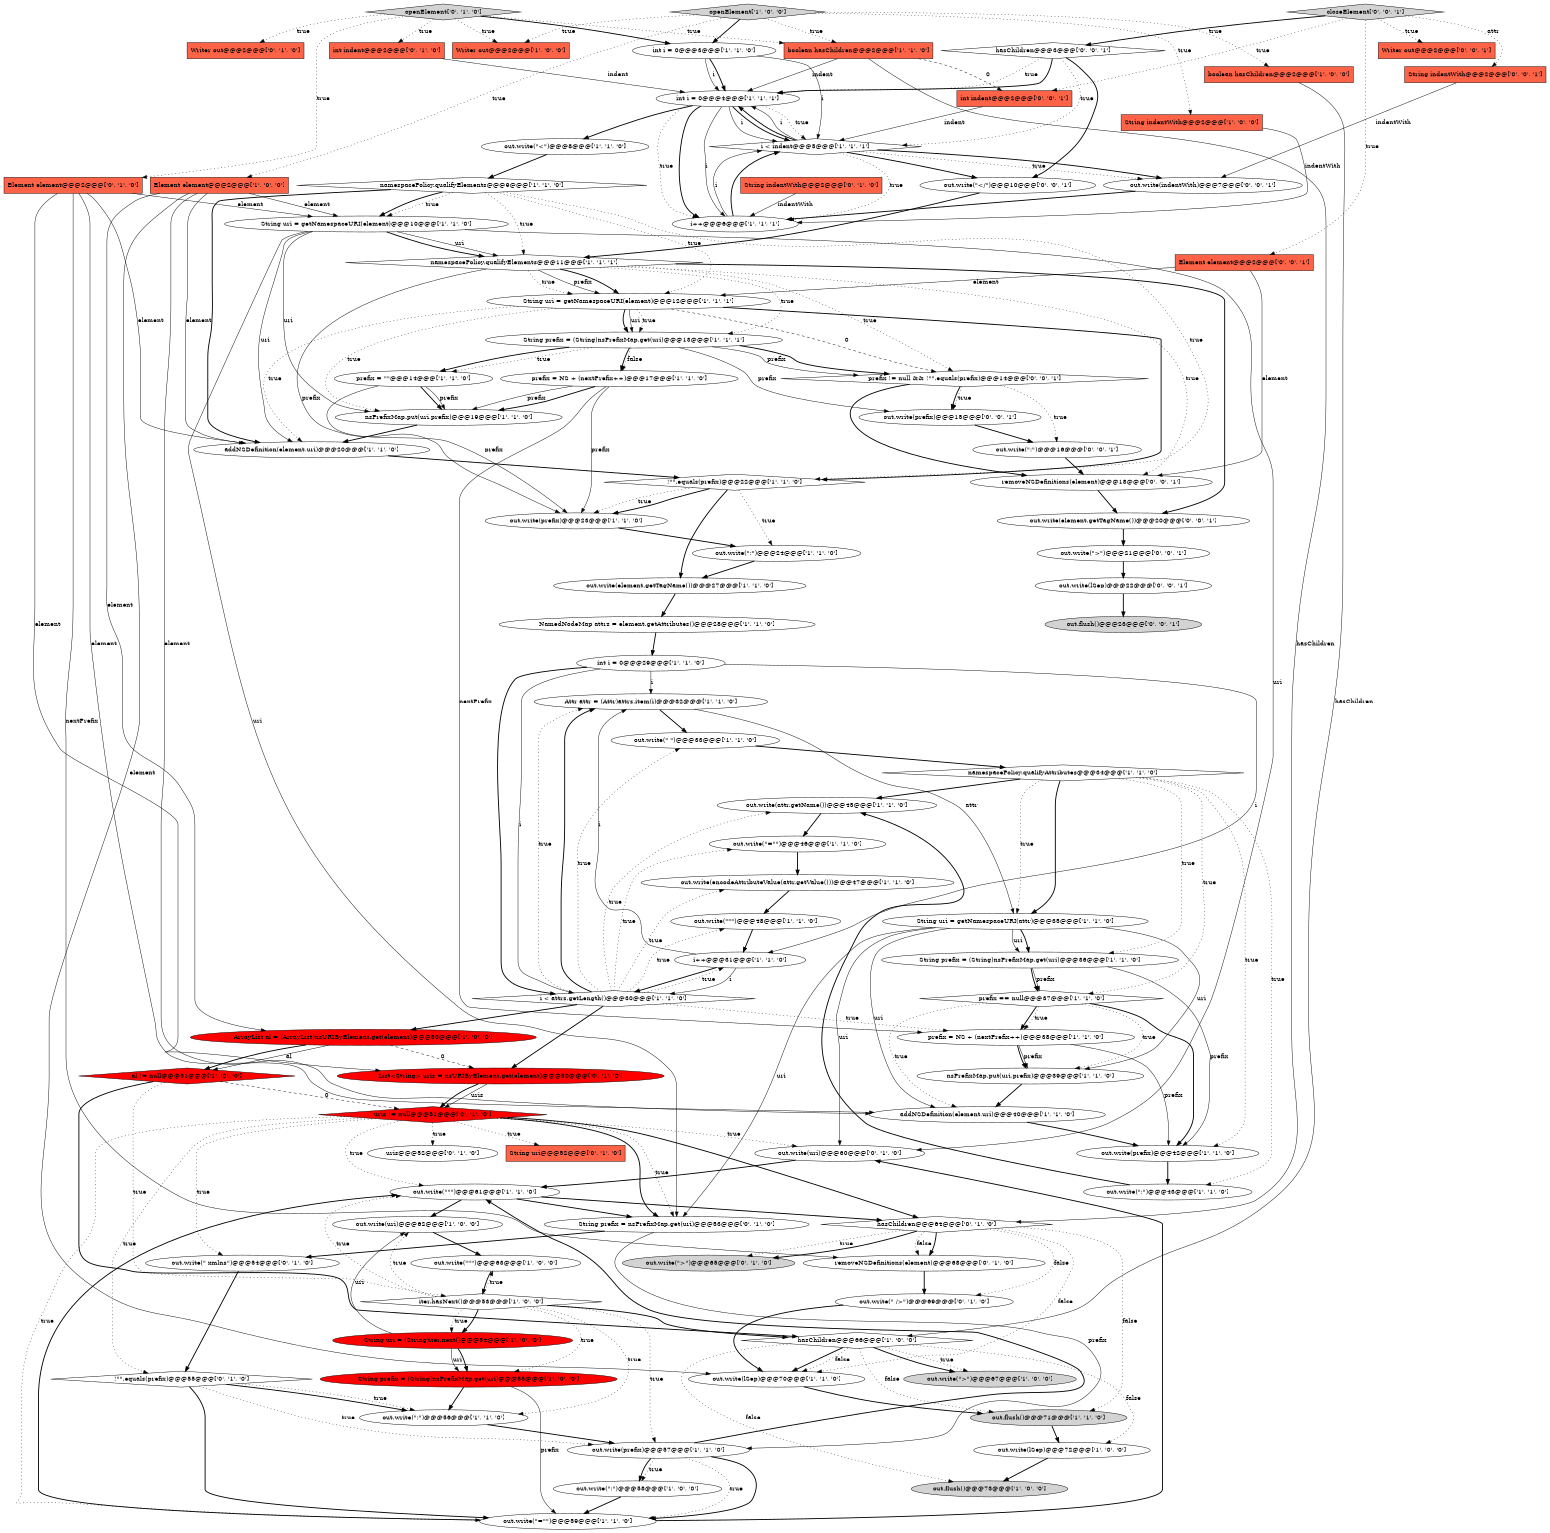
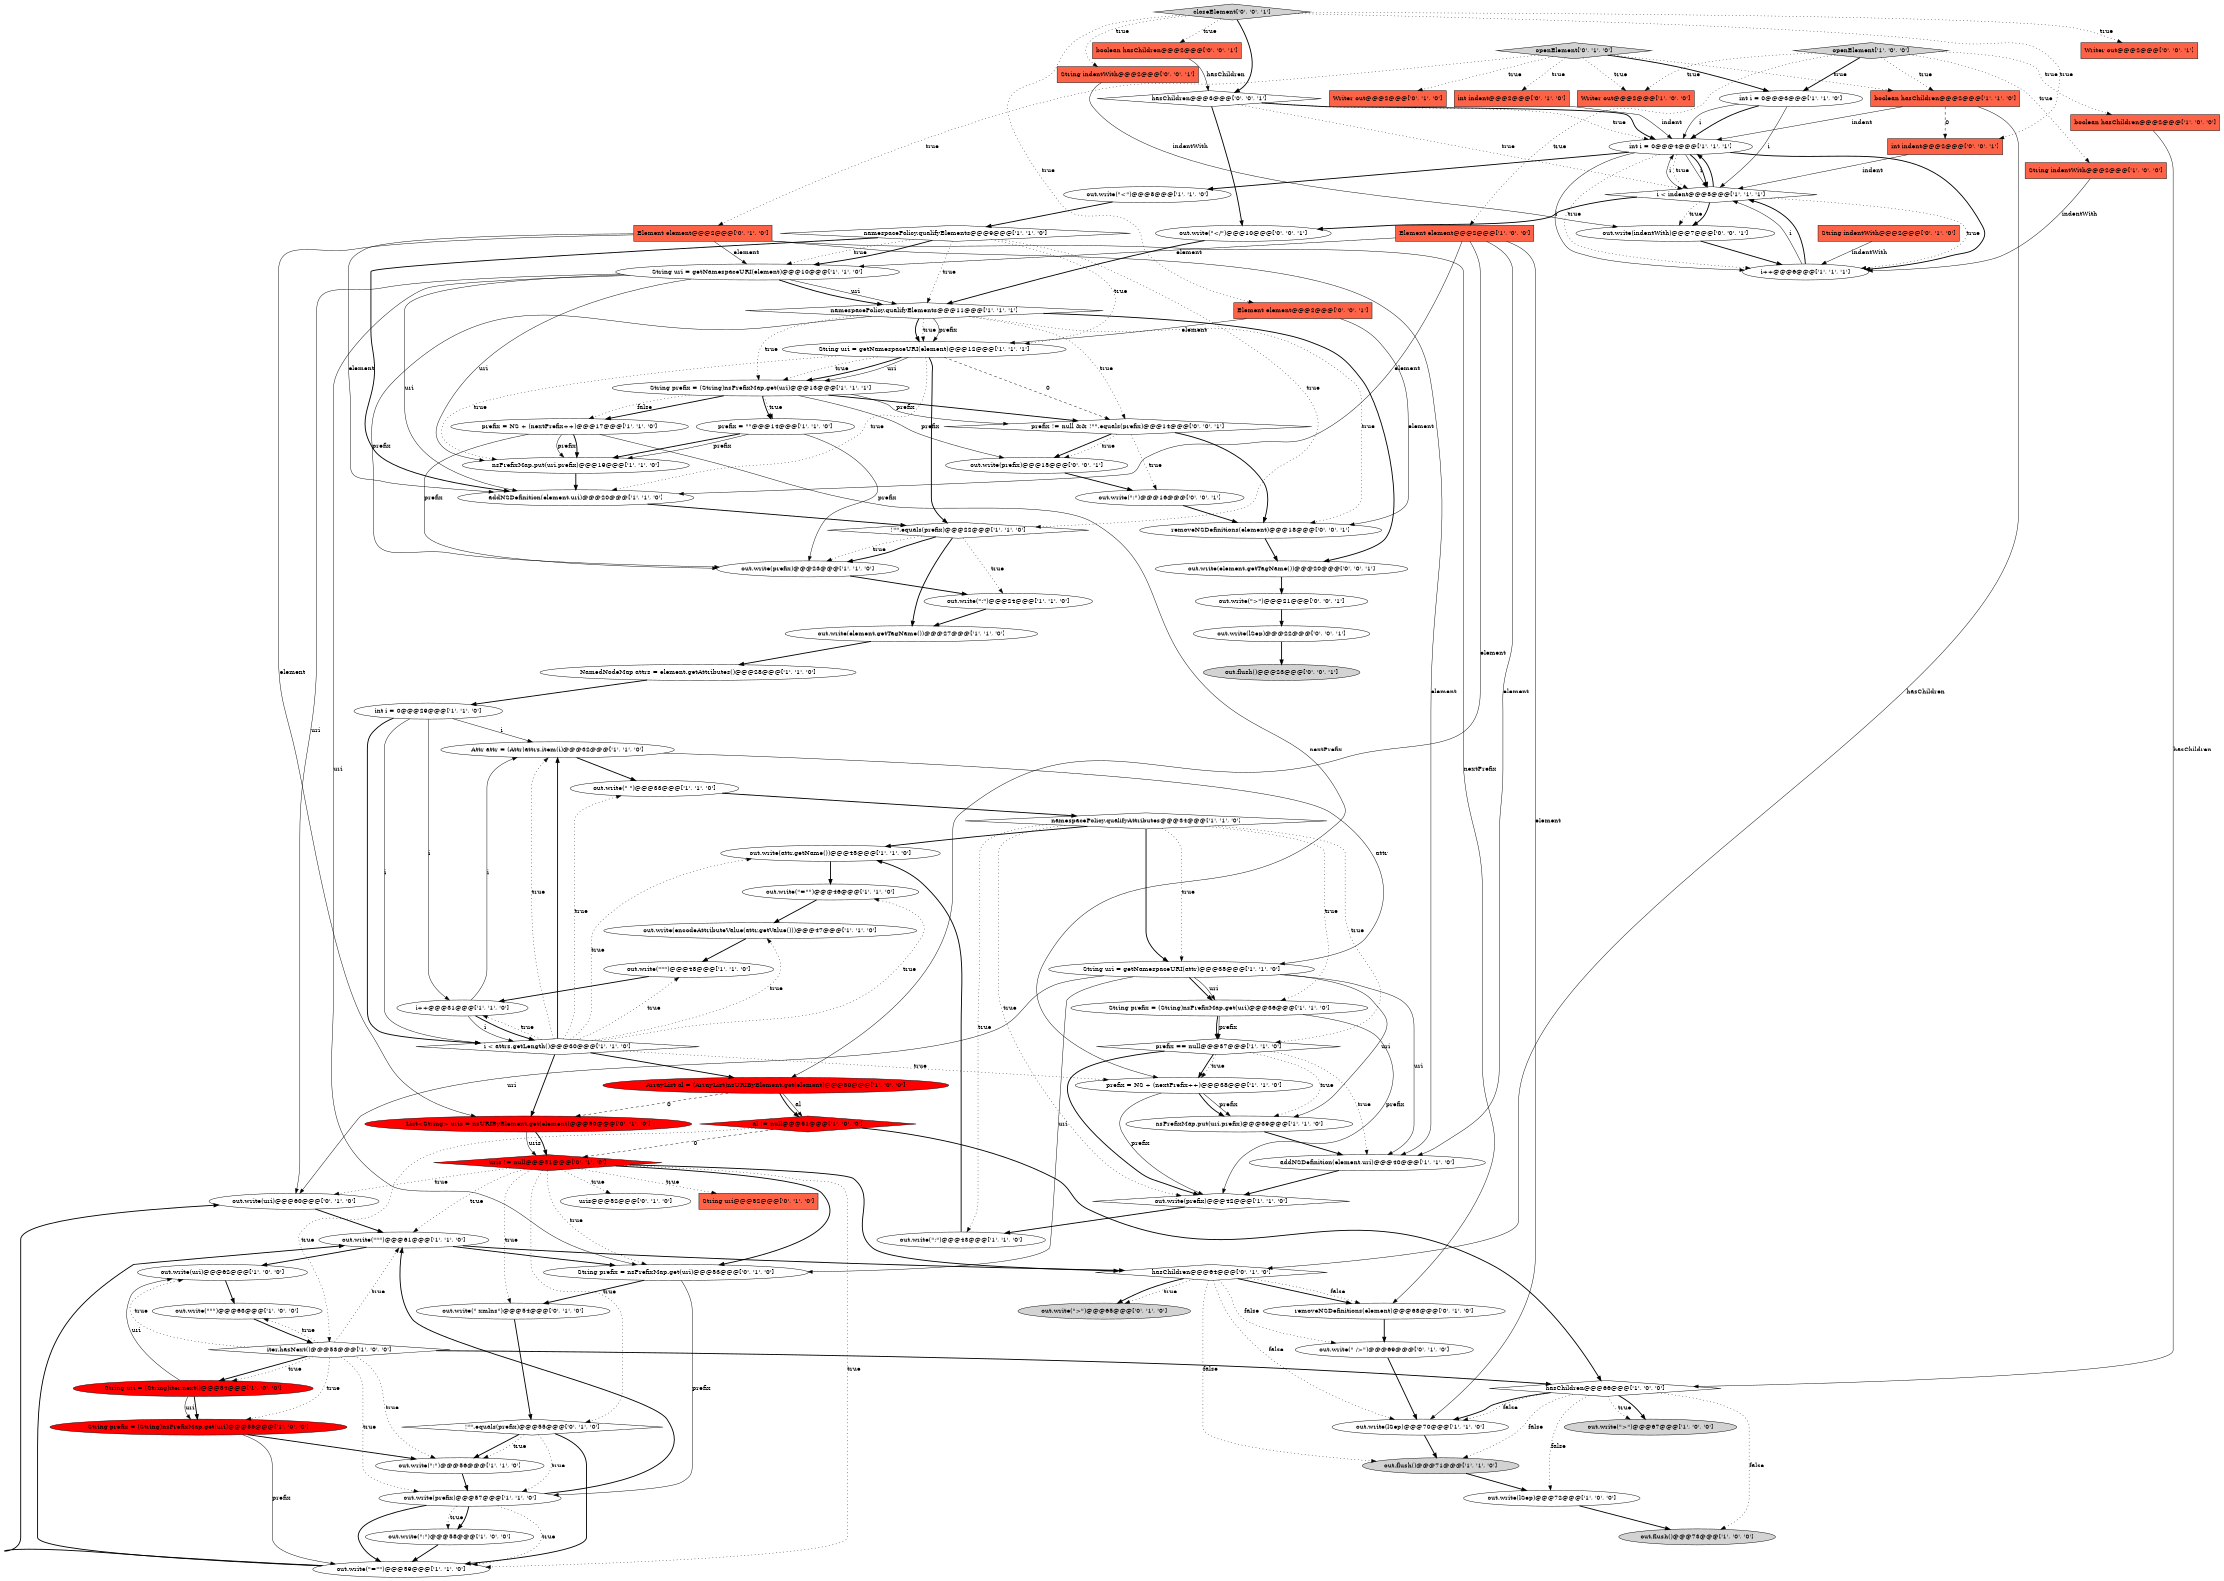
(1494, 31) -> (1123, 31)
none -> (1167, 51)
(1168, 1153) -> (1221, 1201)
